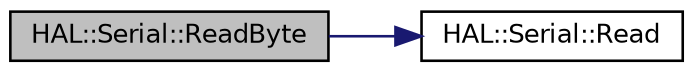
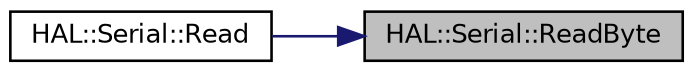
(362, 36) -> (305, 36)
